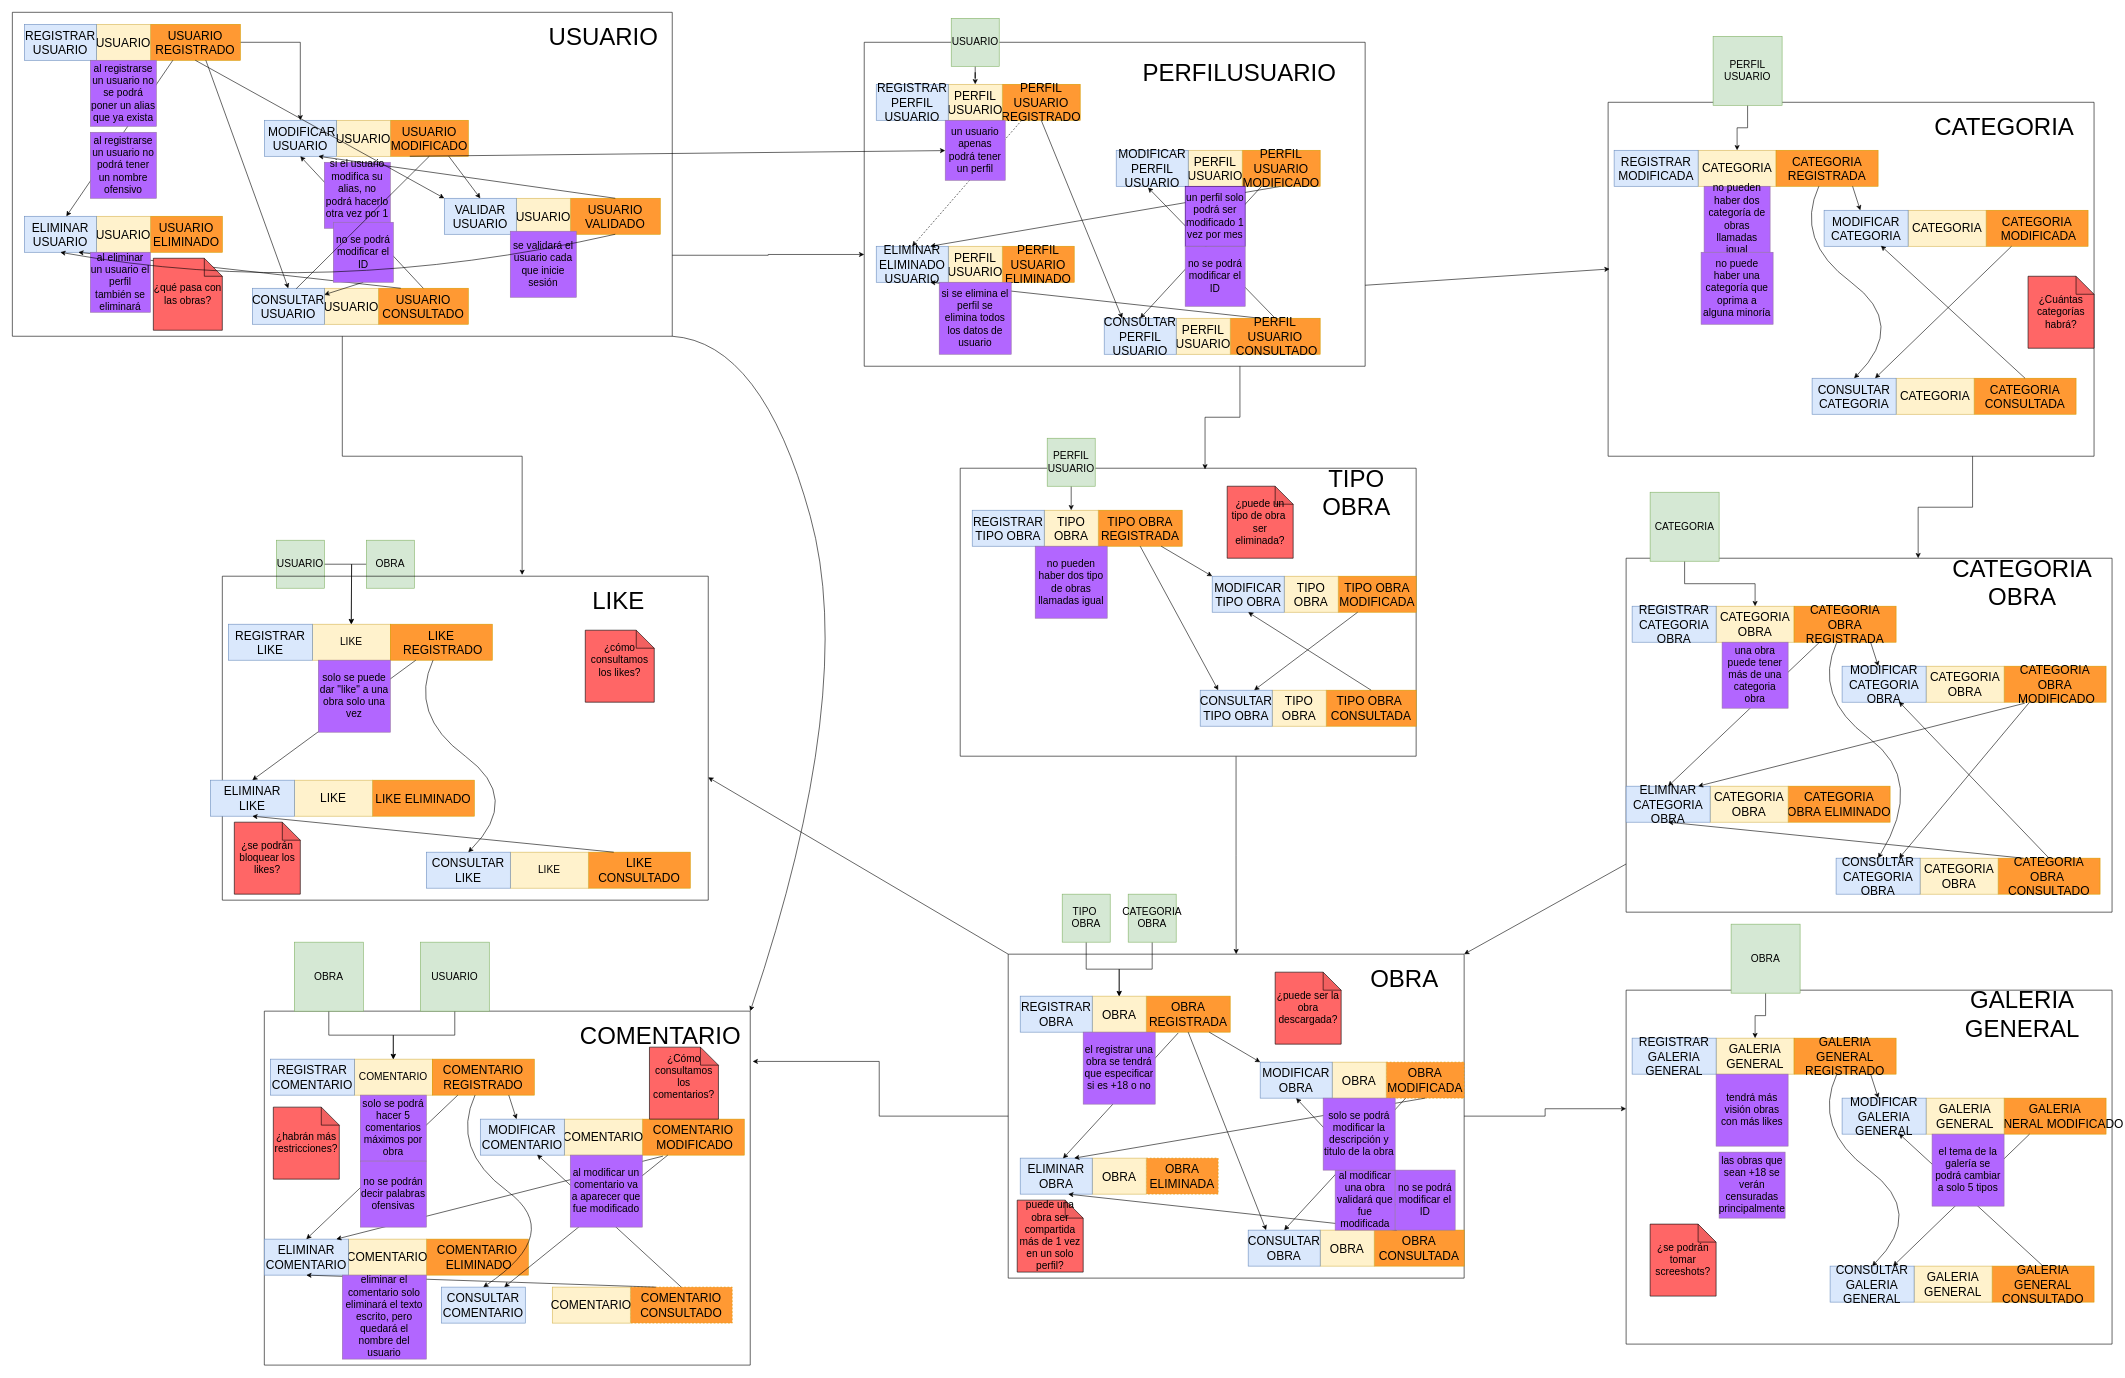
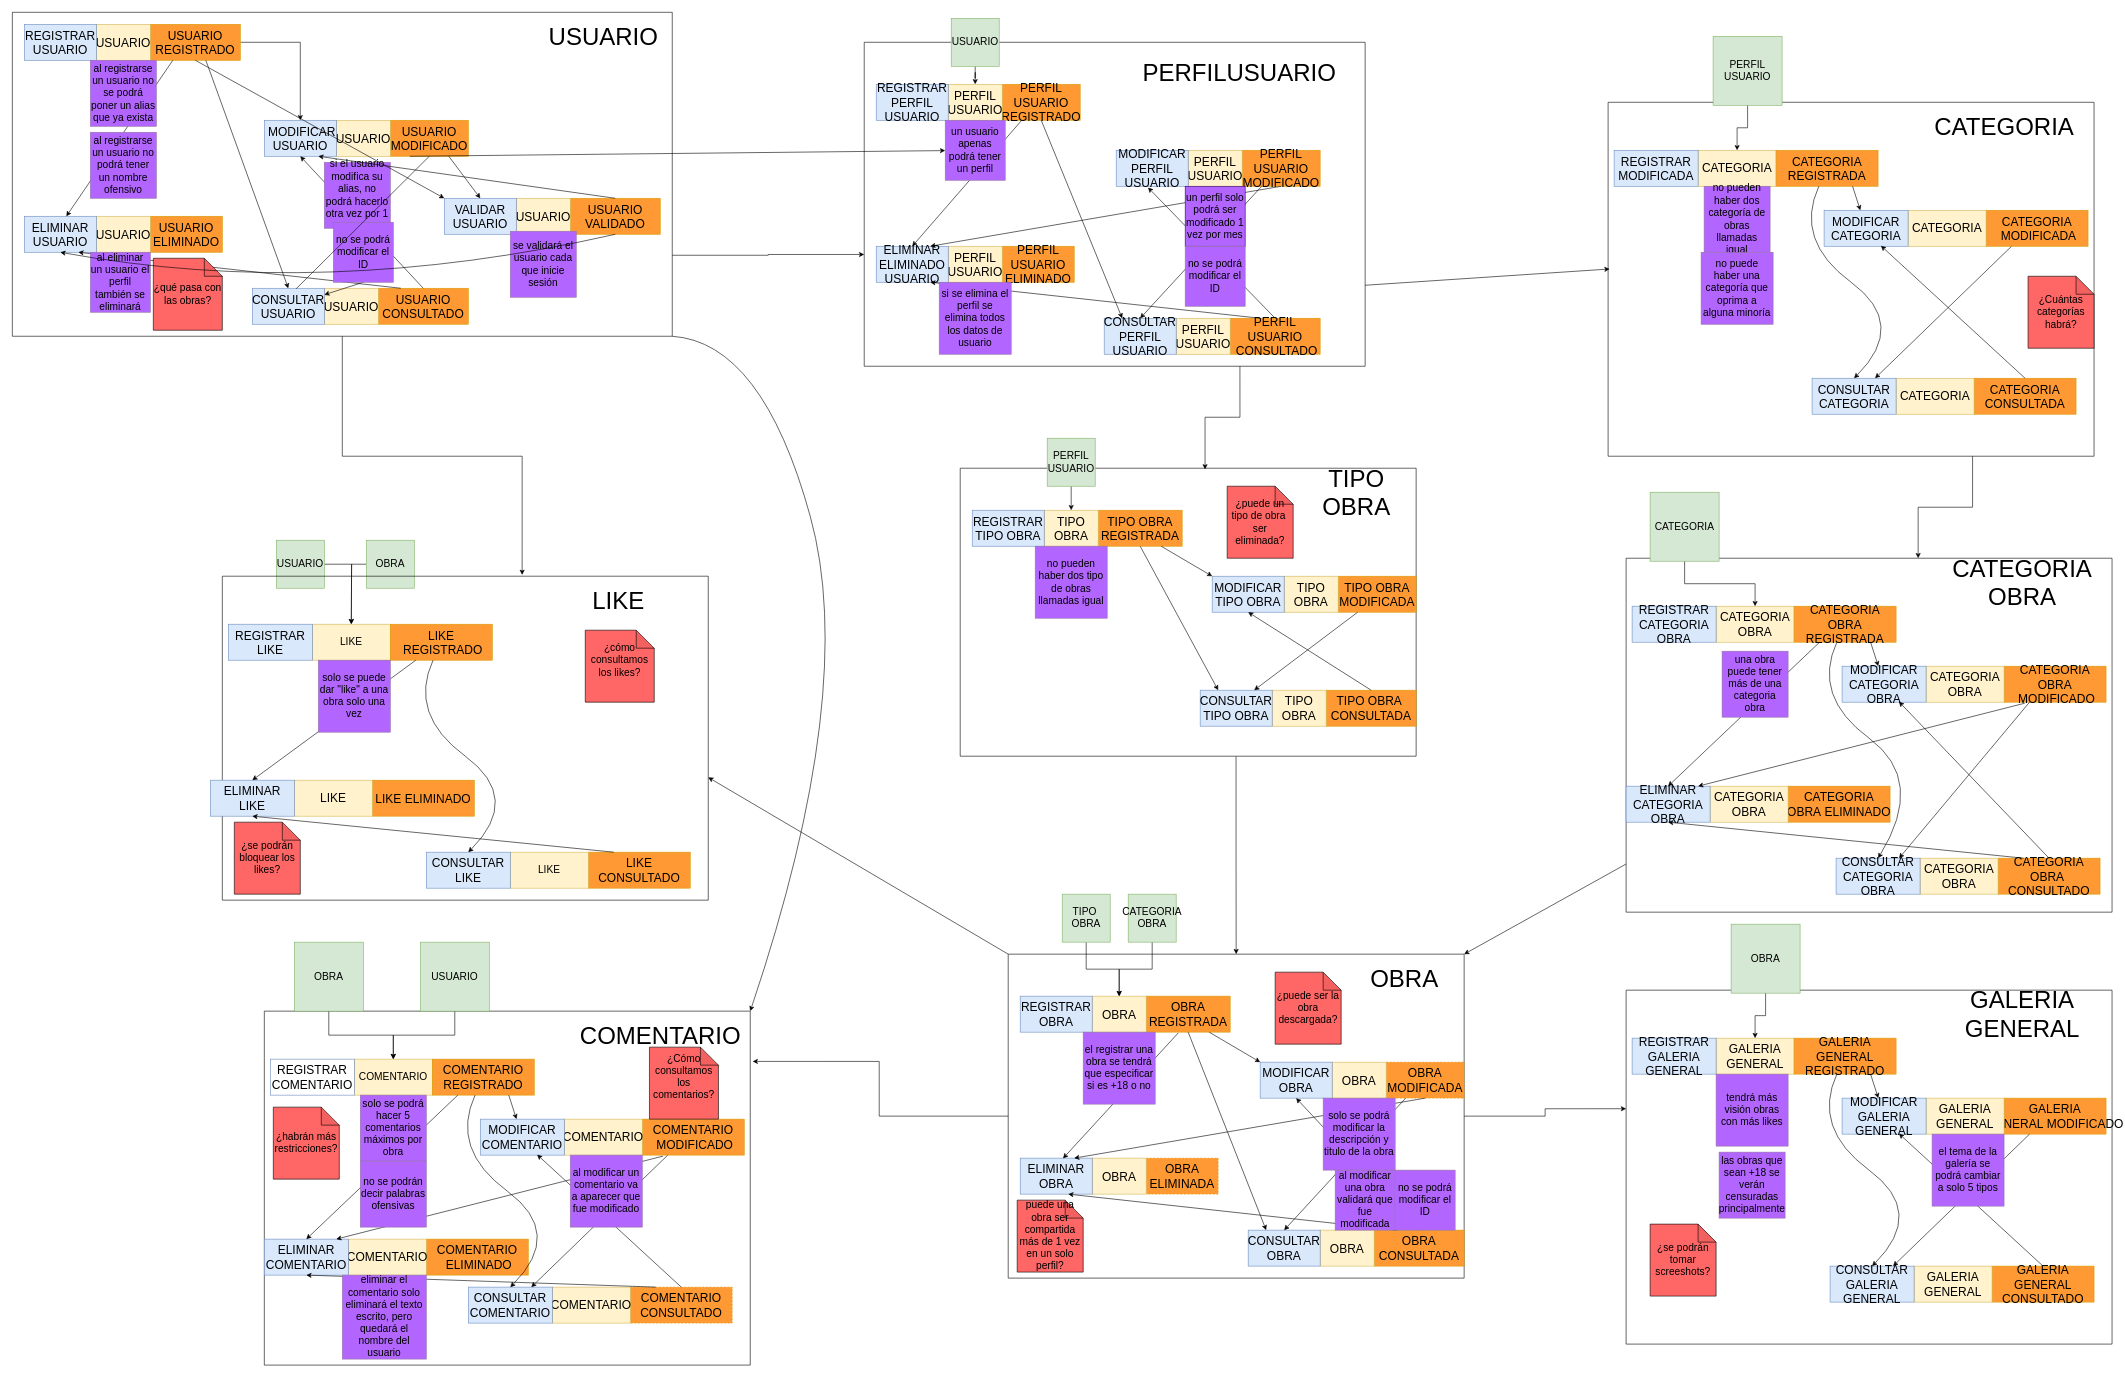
(942, 212) -> (942, 212)
(1755, 675) -> (1755, 684)
(312, 1077) -> (312, 1077)
(483, 1305) -> (510, 1305)
